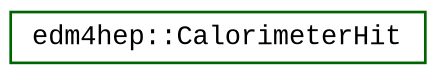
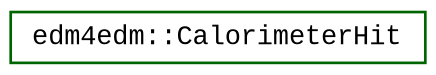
(218, 37) -> (218, 37)
